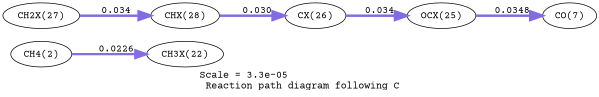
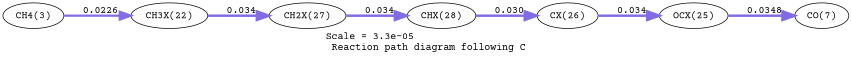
none -> (232, 16)
(41, 54) -> (33, 16)
